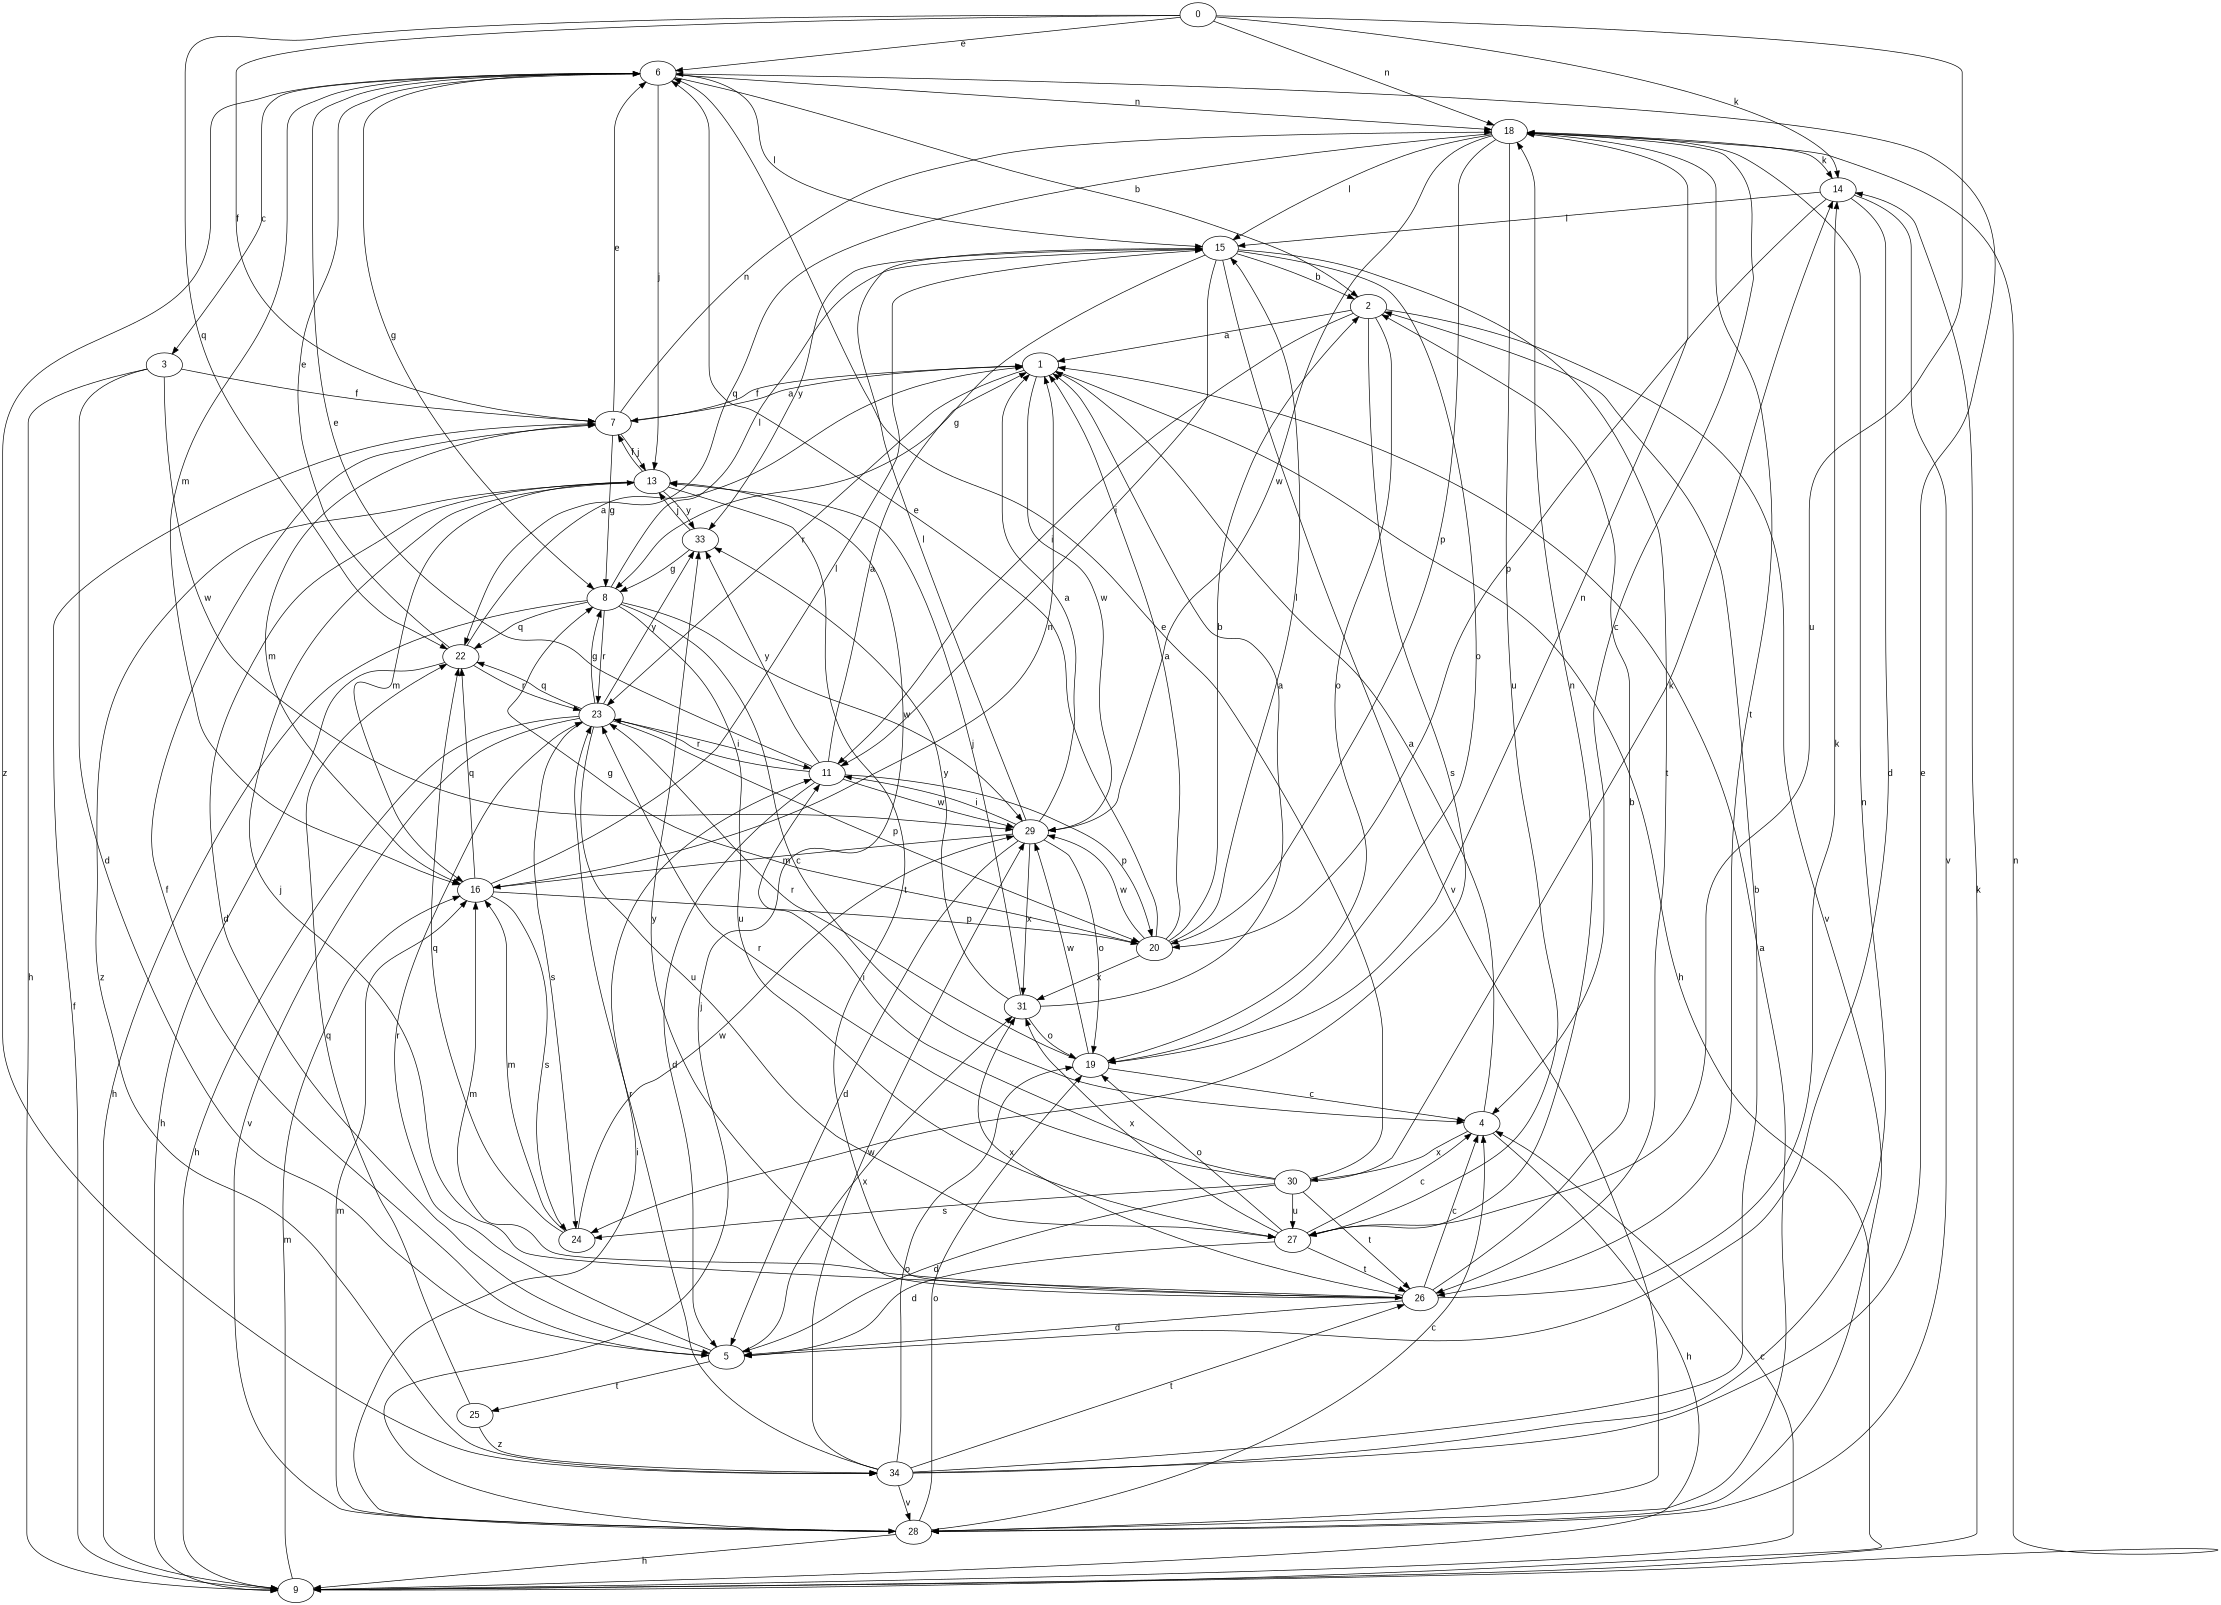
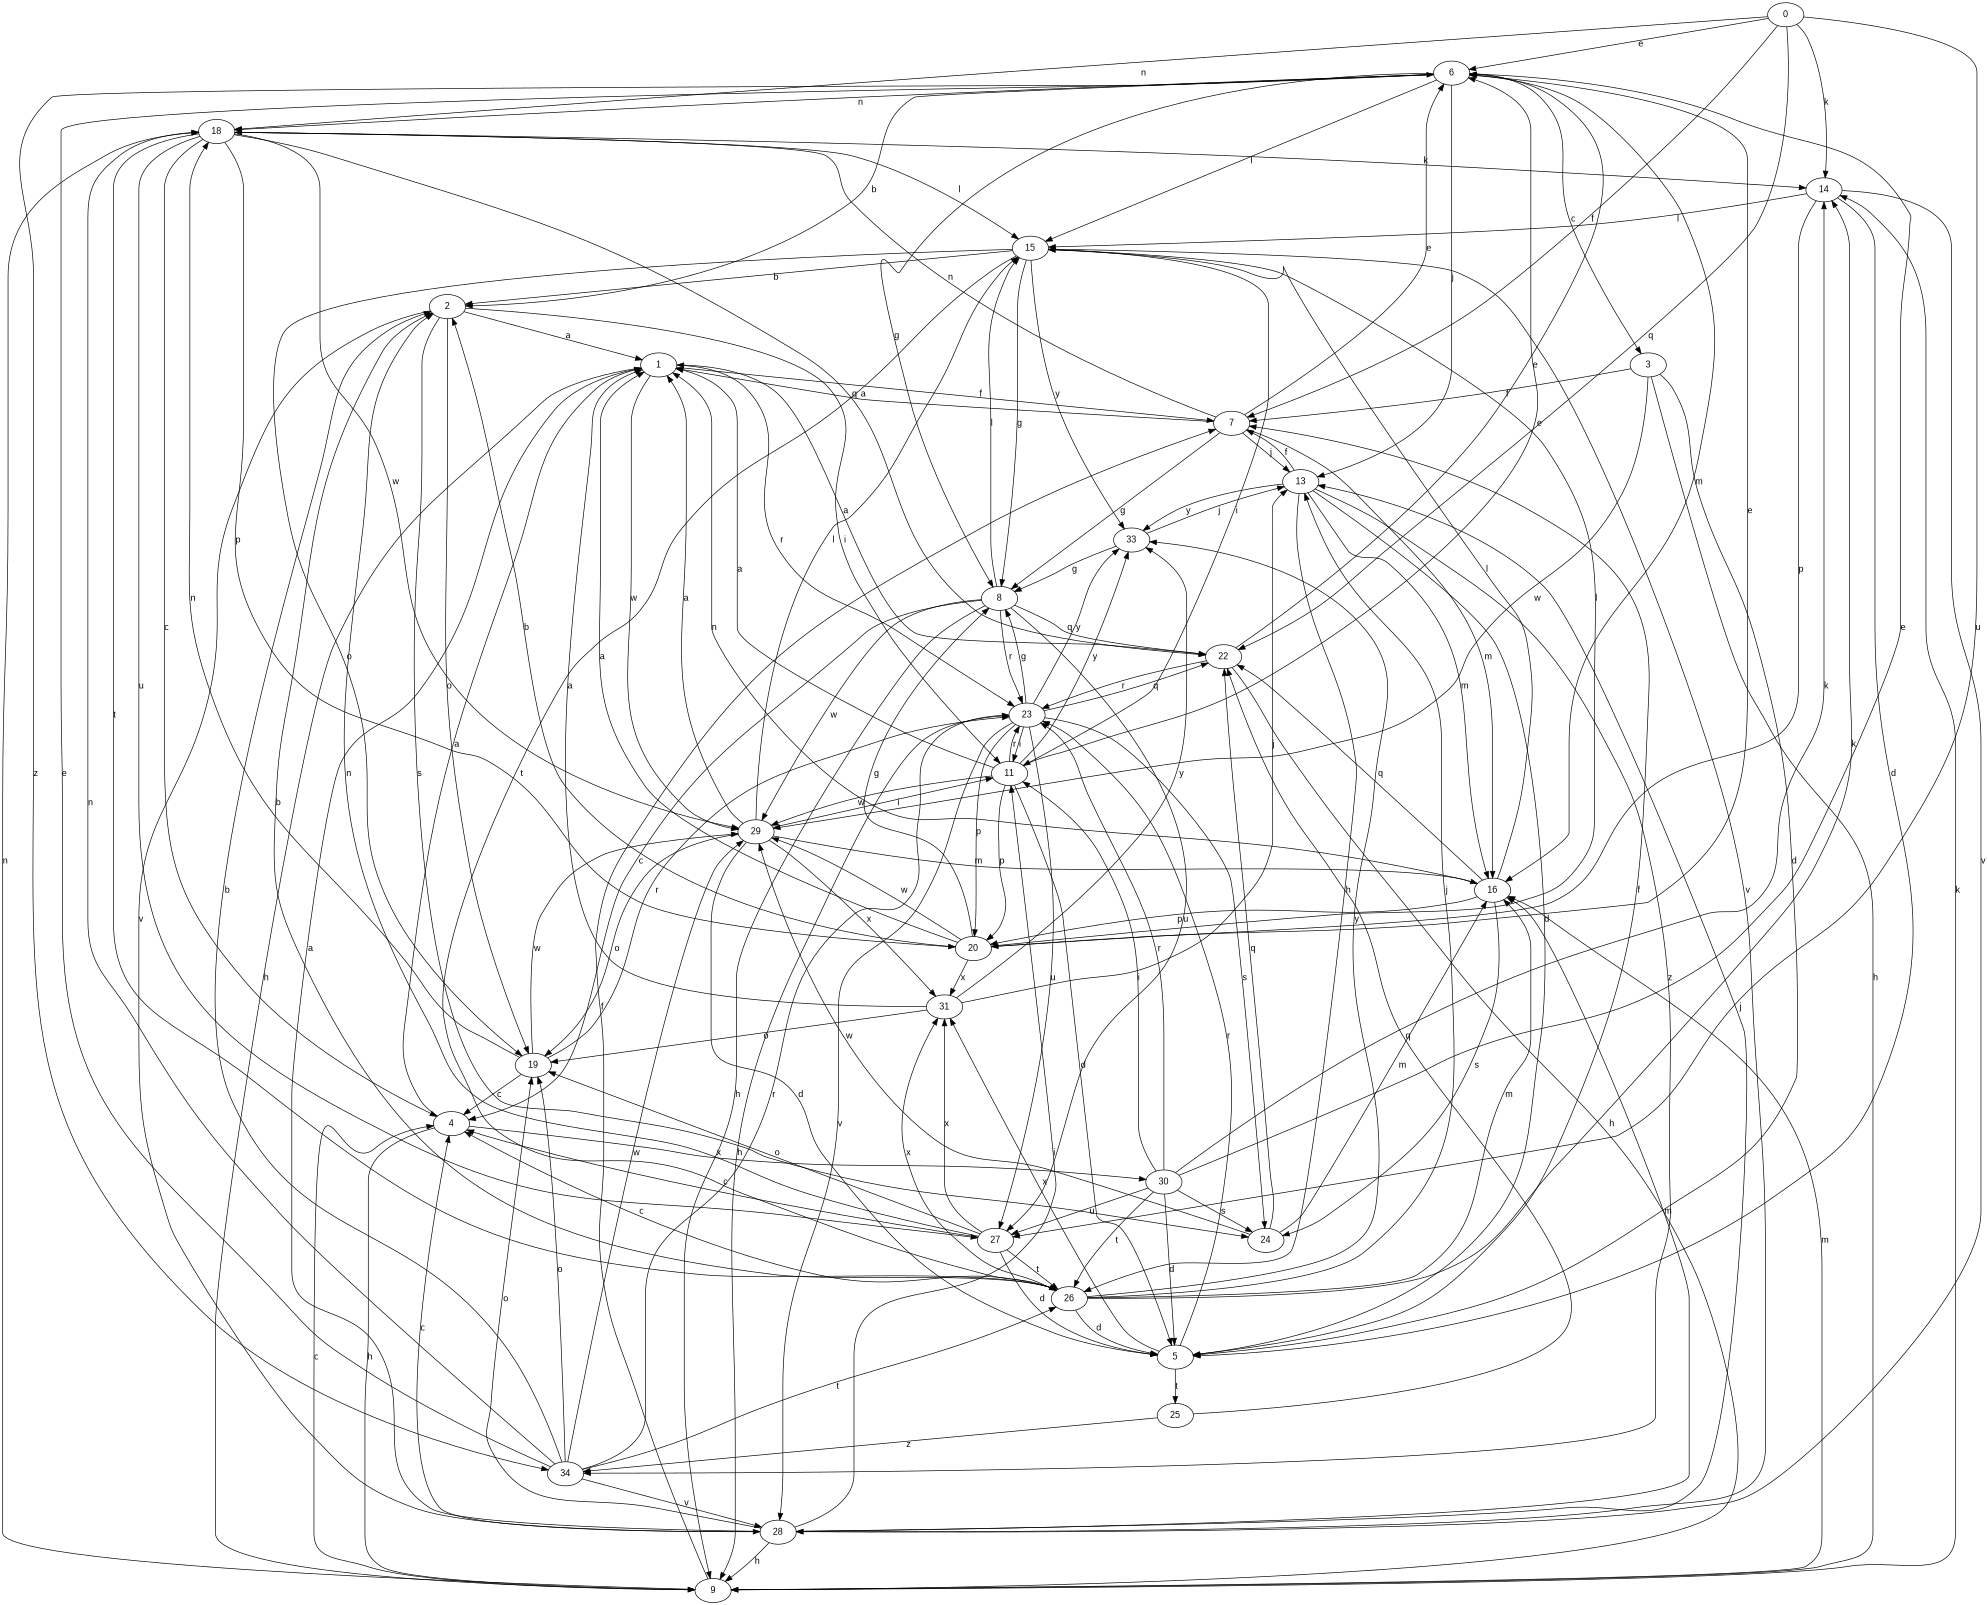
(1585, 777) -> (400, 967)
(906, 890) -> (1348, 890)
